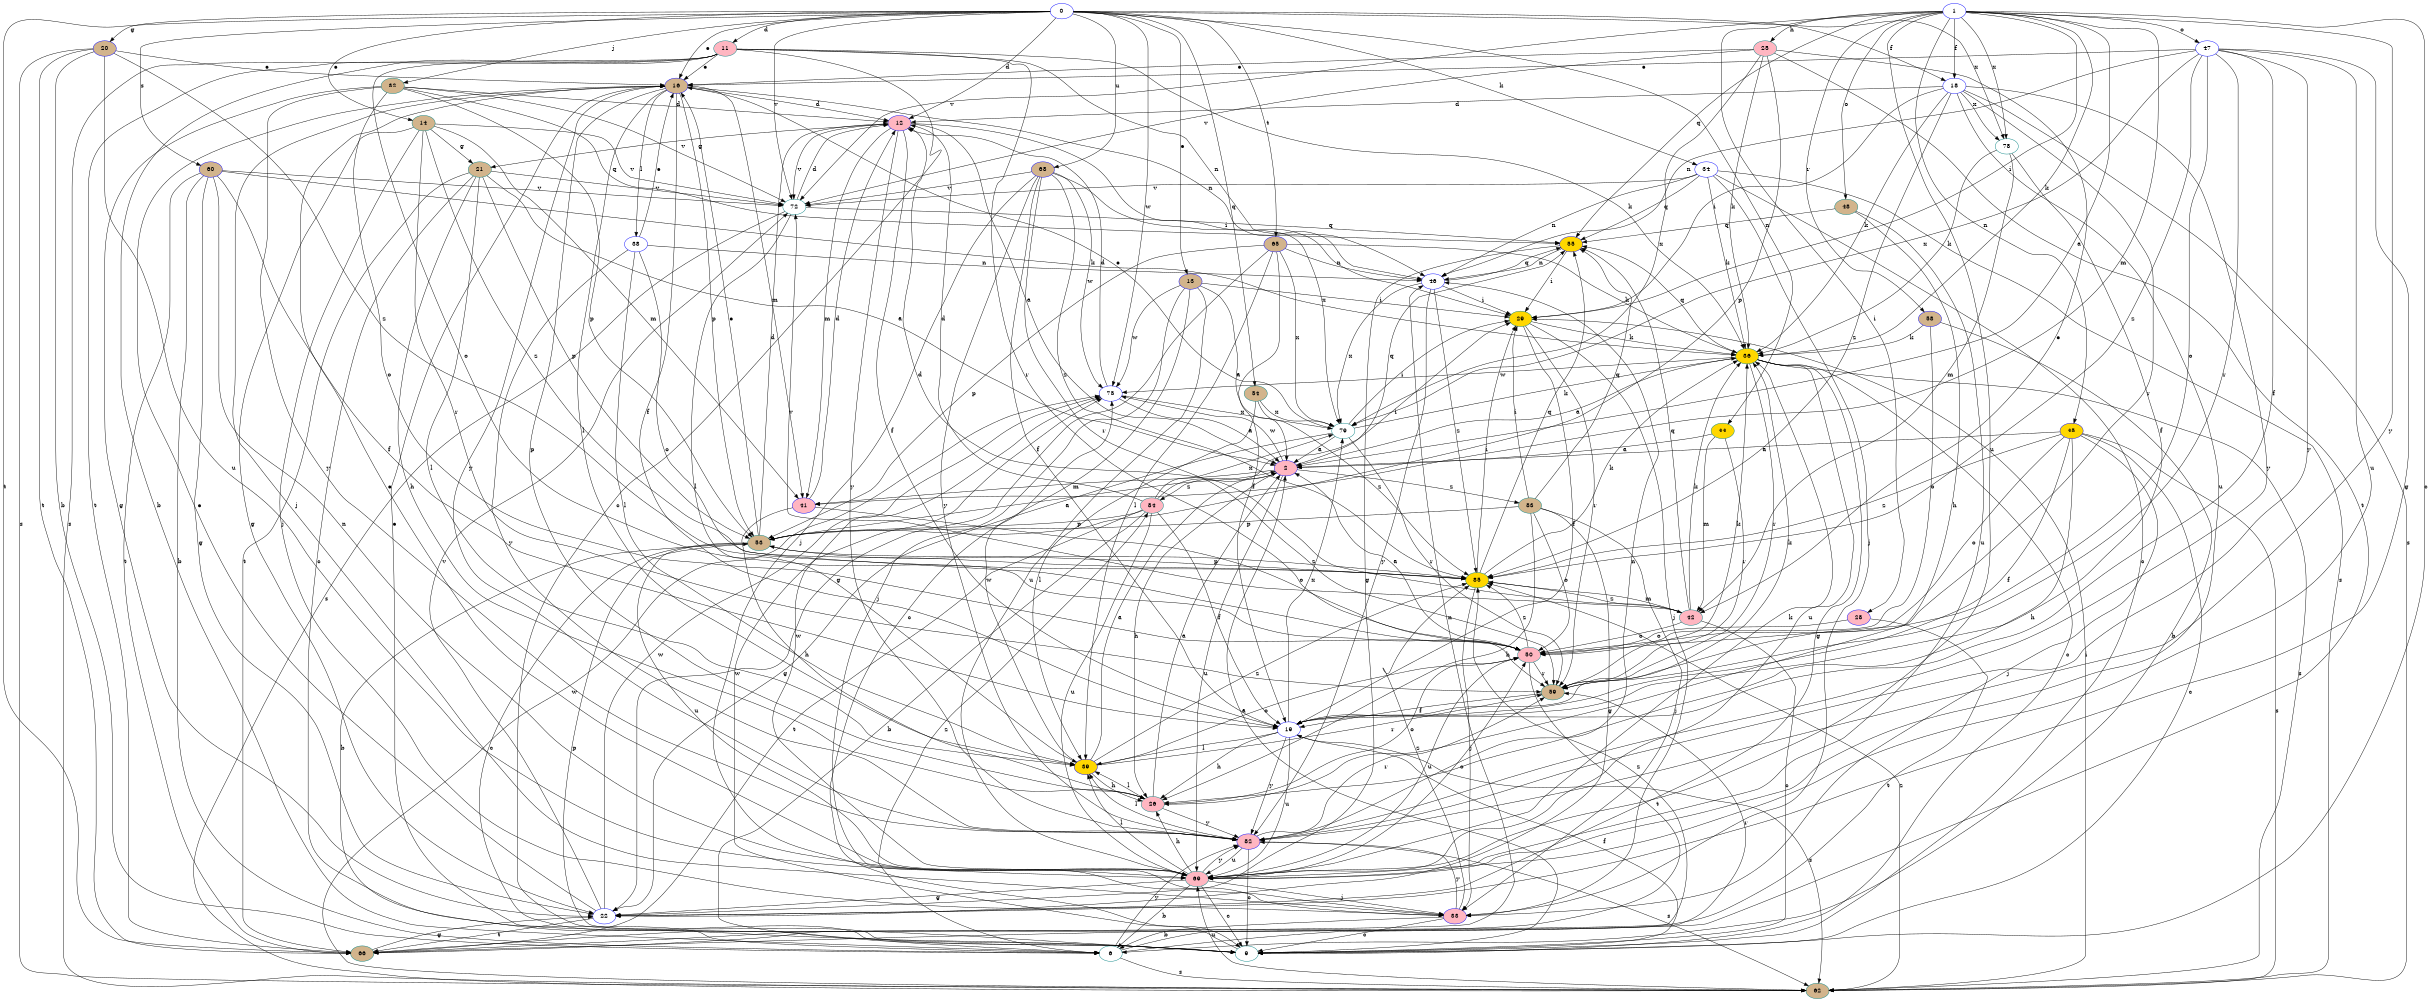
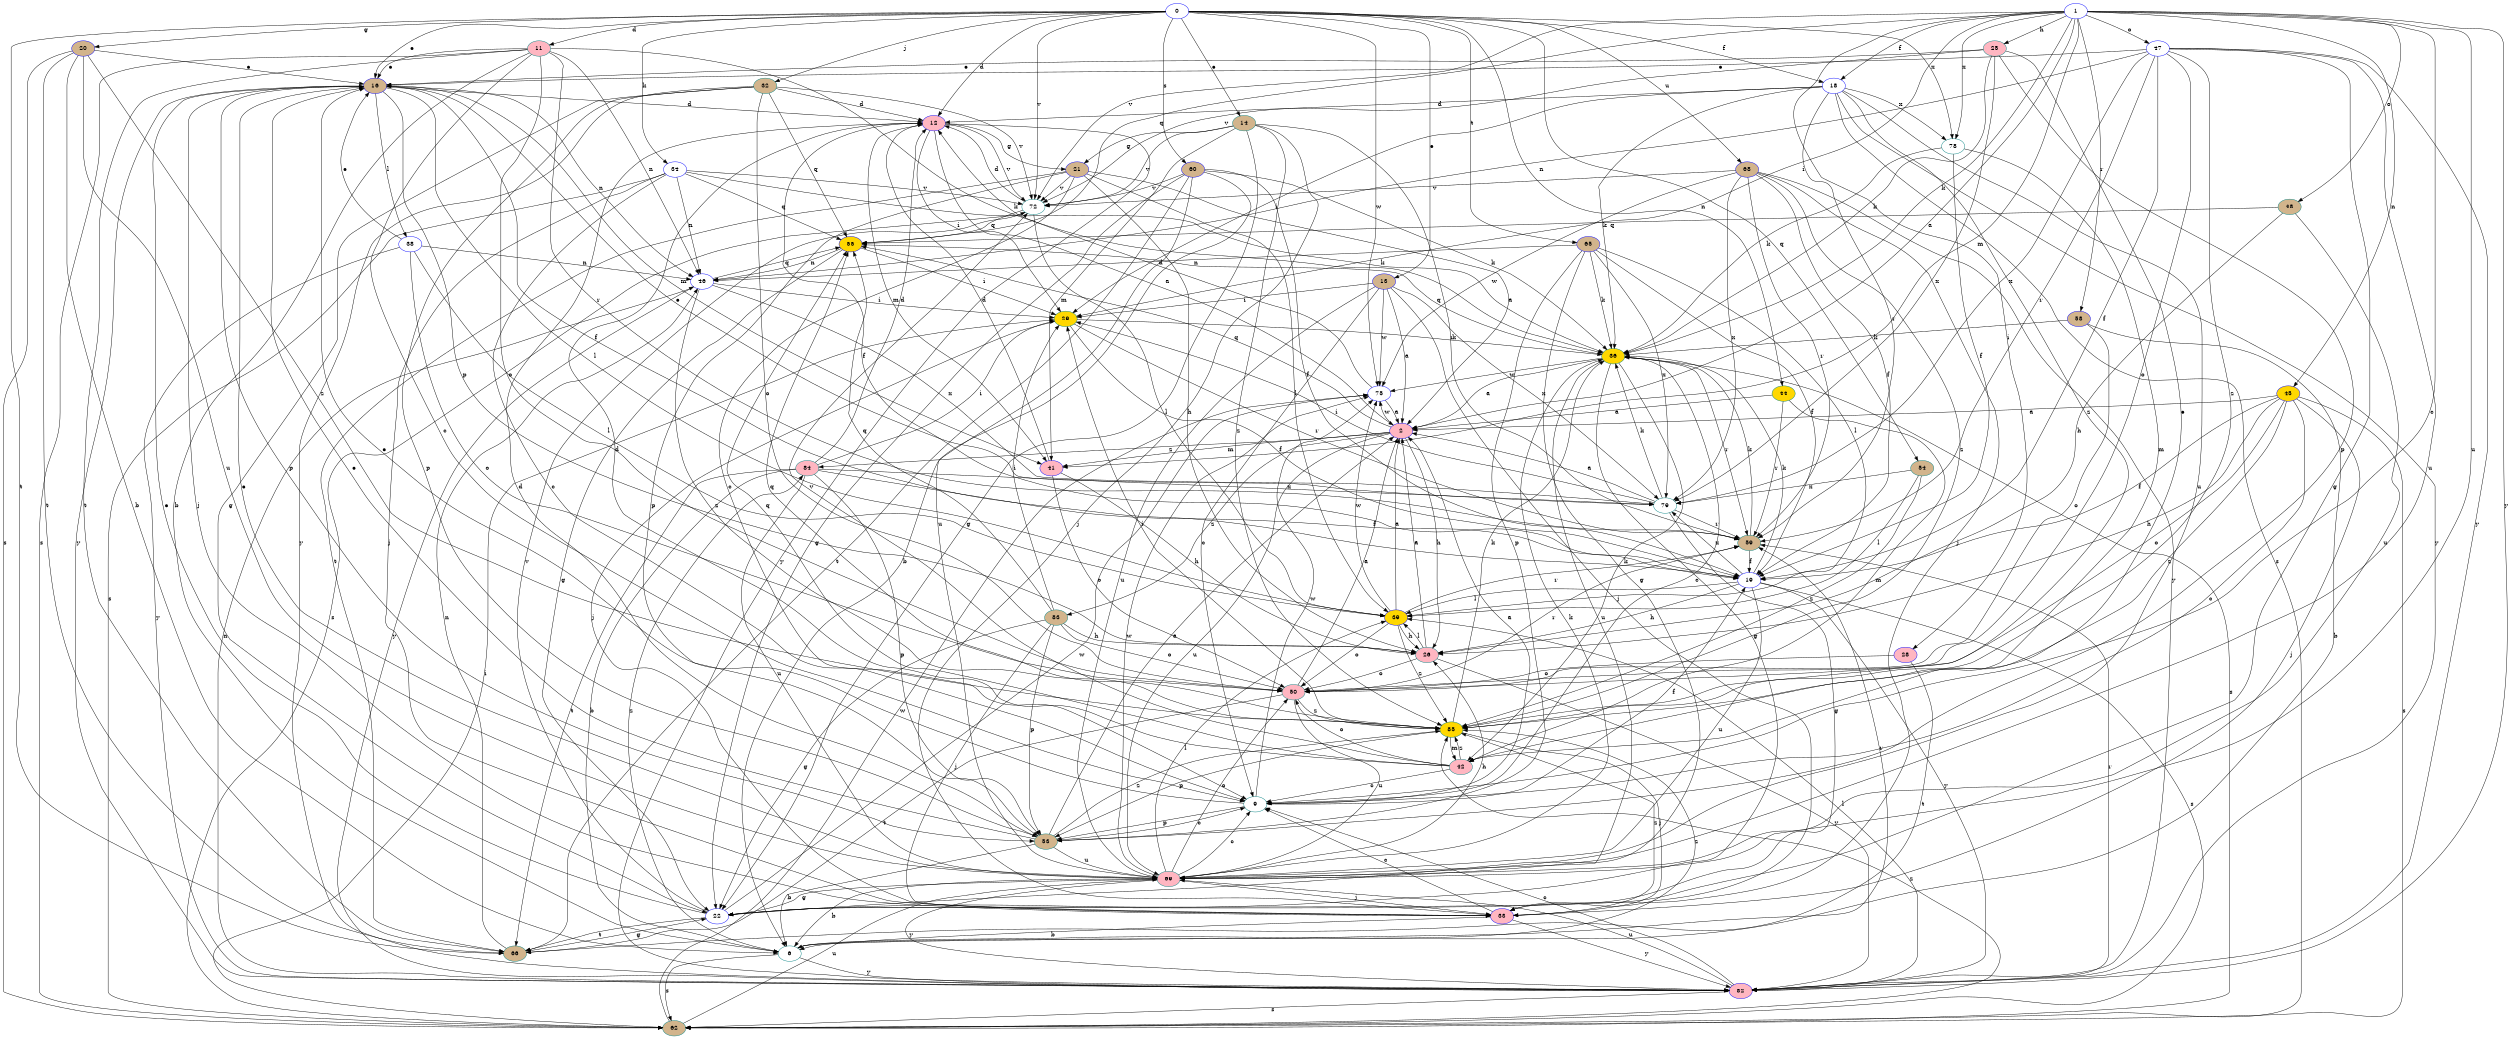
(480, 170) -> (1077, 170)
(1225, 412) -> (1525, 389)
(1694, 483) -> (1614, 575)
(344, 524) -> (940, 524)
(1830, 875) -> none
